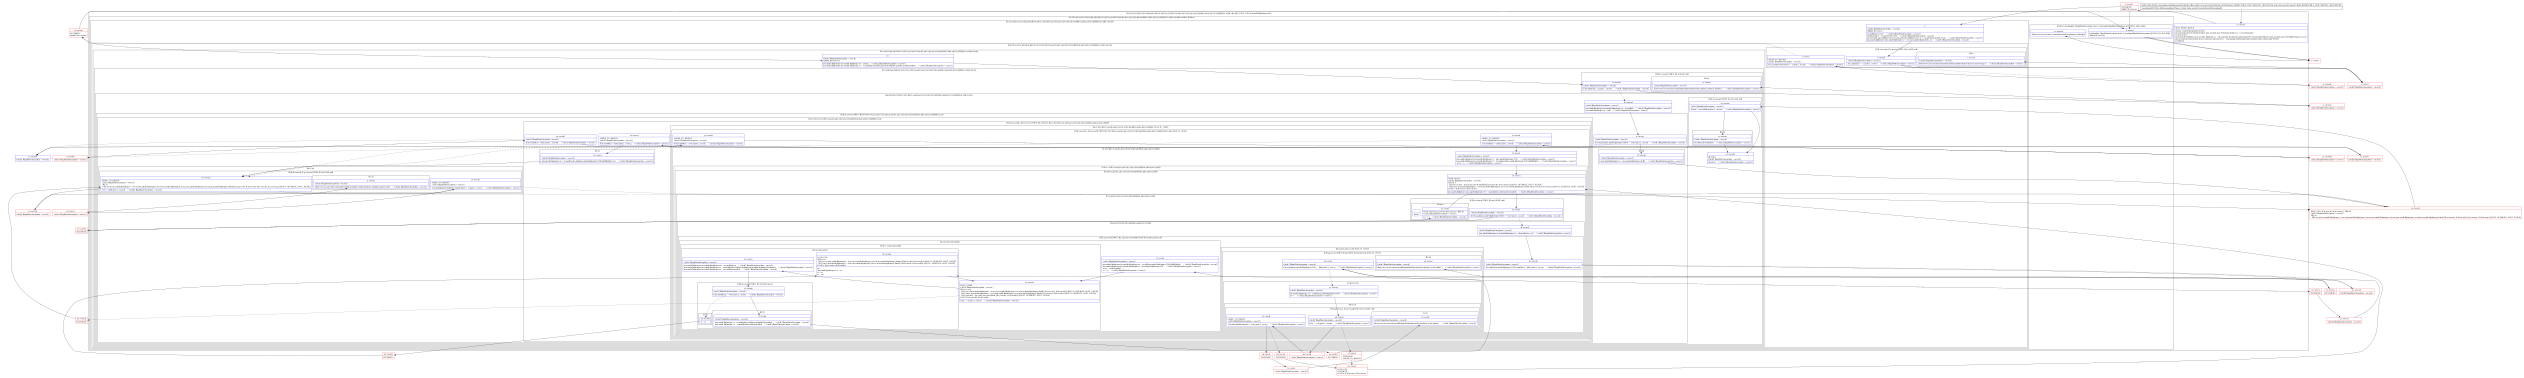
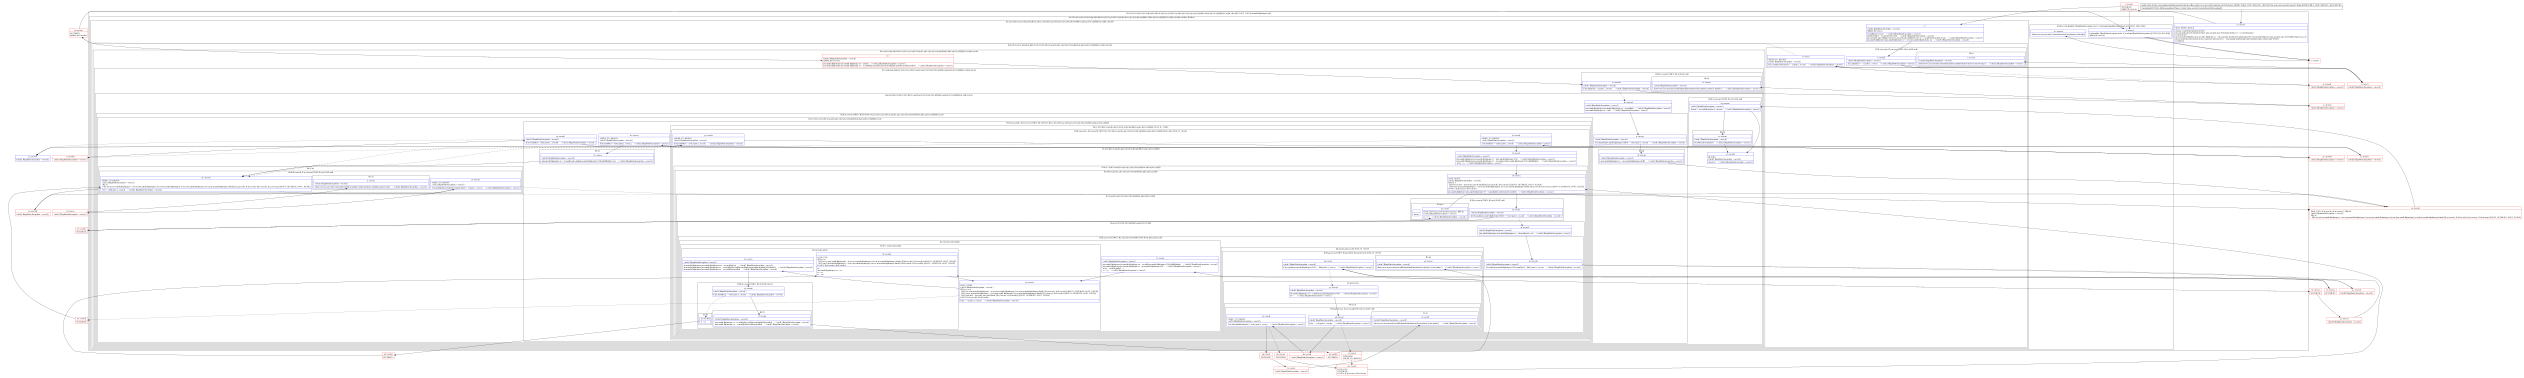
(888, 61) -> (888, 61)
